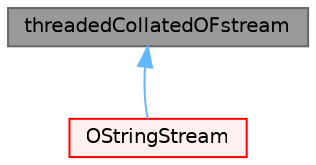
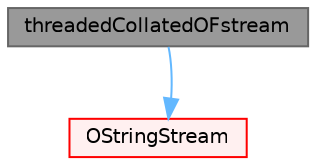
(145, 93) -> (171, 73)
